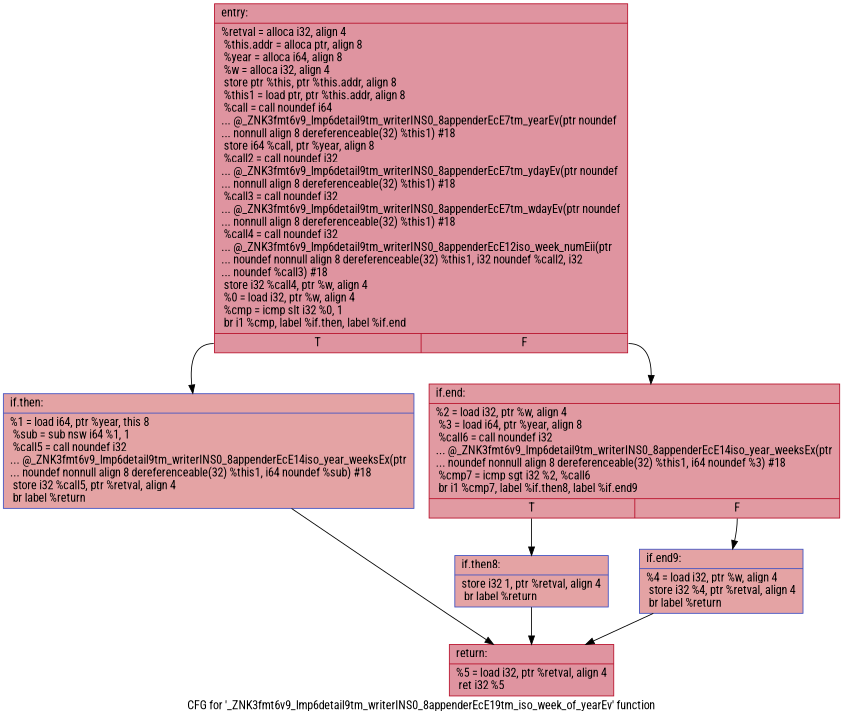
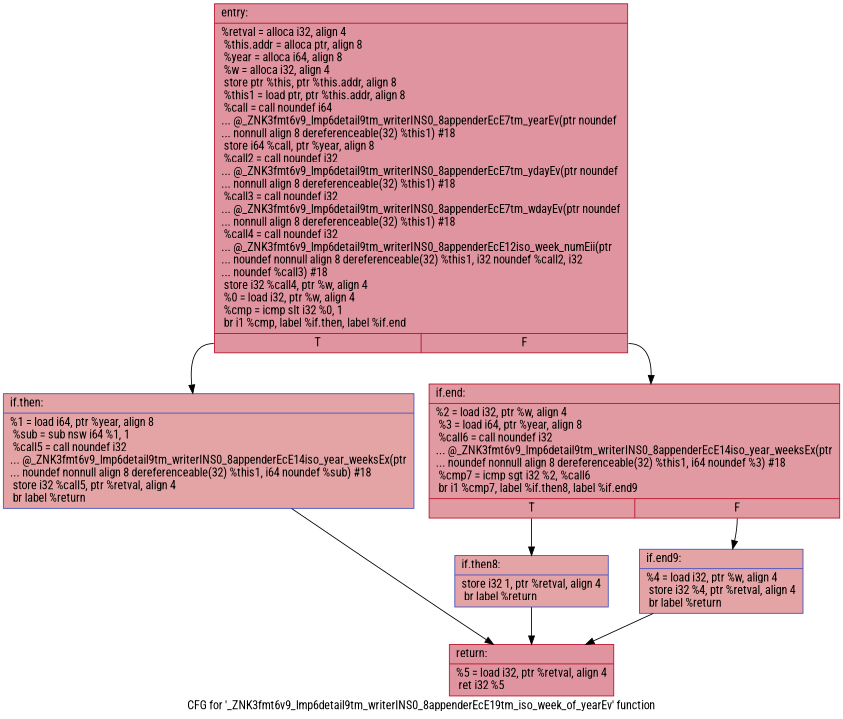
(80, 422) -> (82, 422)
